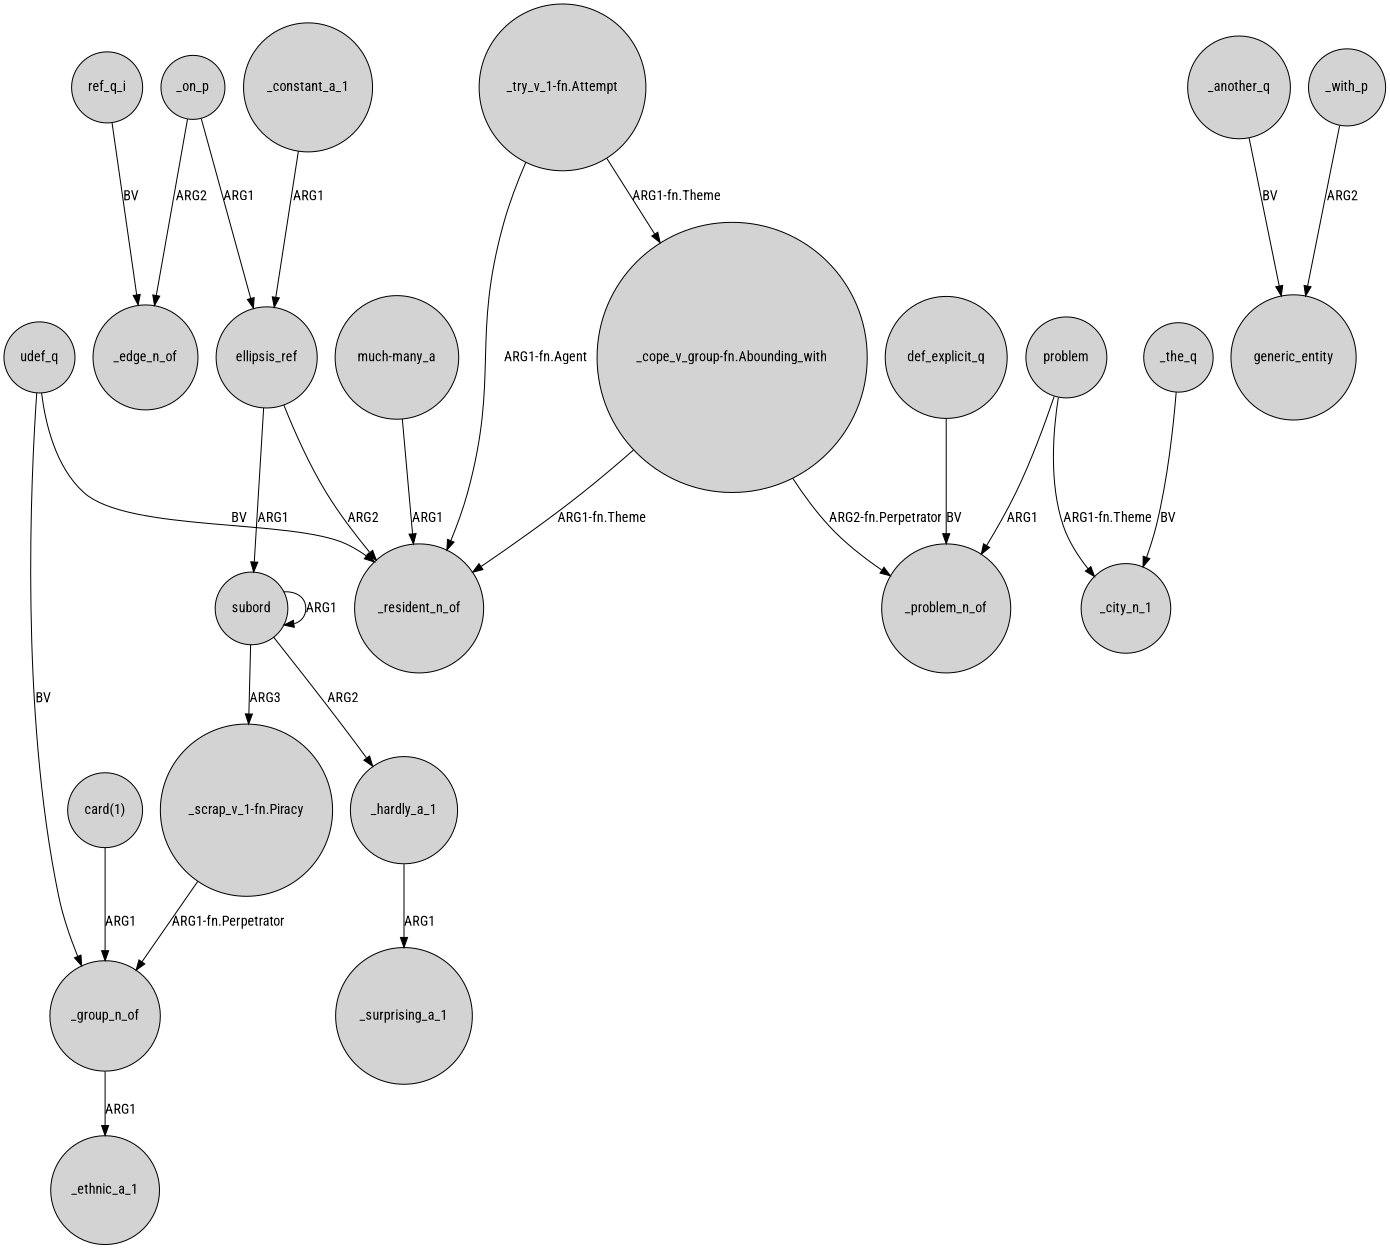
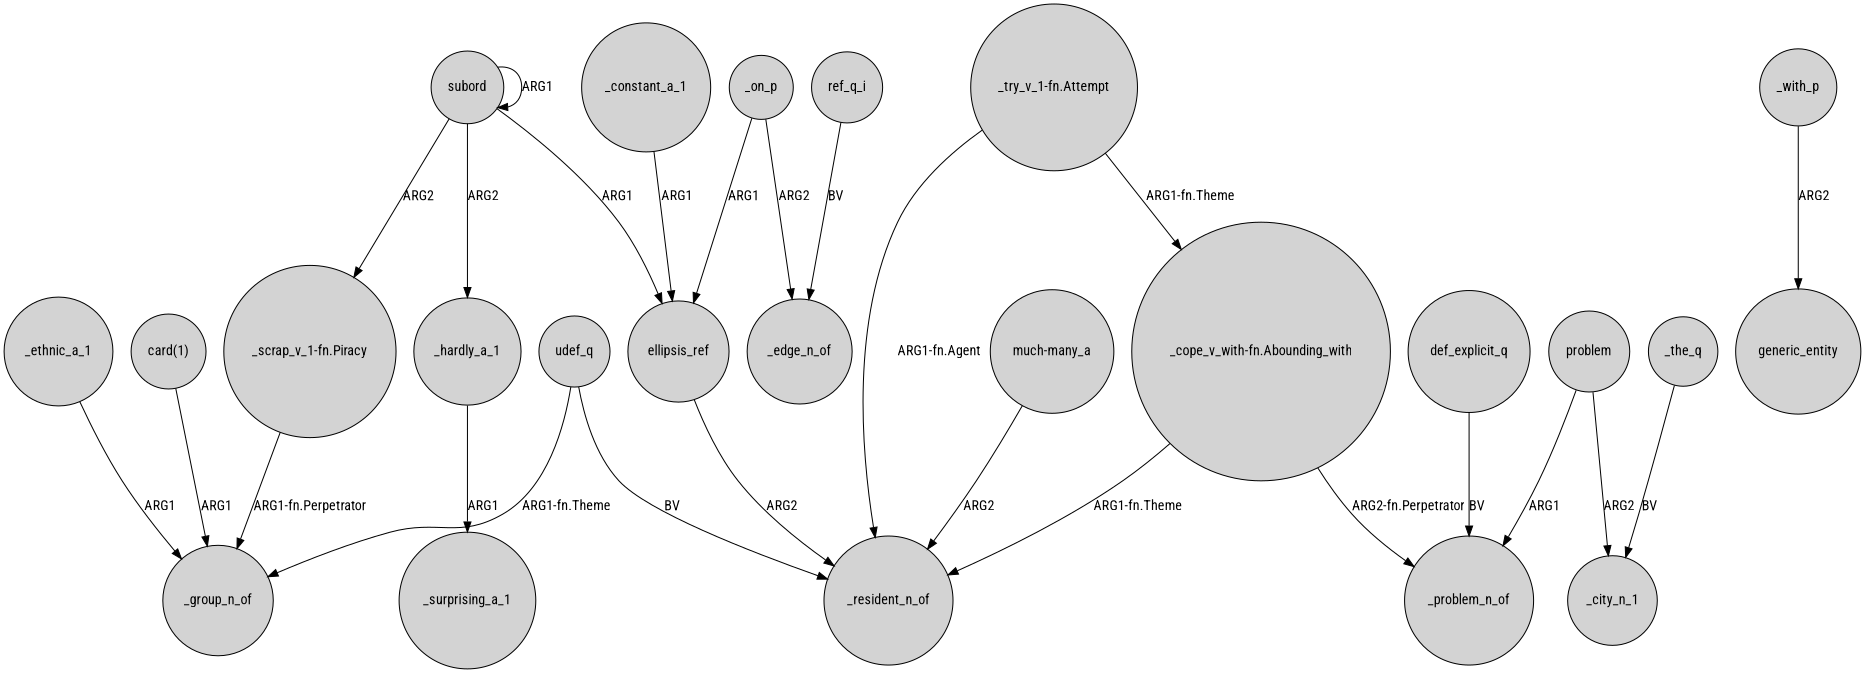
(1239, 87) -> none
(732, 357) -> (1261, 352)
(259, 485) -> (591, 190)
(428, 518) -> (979, 507)
(1108, 518) -> (1619, 507)
(44, 698) -> (566, 507)
(265, 698) -> (418, 196)
(105, 1098) -> (122, 480)
